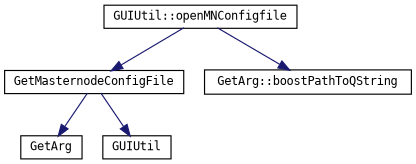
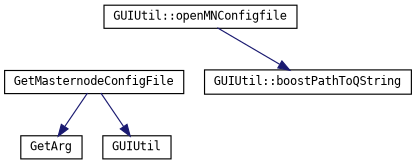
(153, 46) -> none
(308, 82) -> (308, 82)
